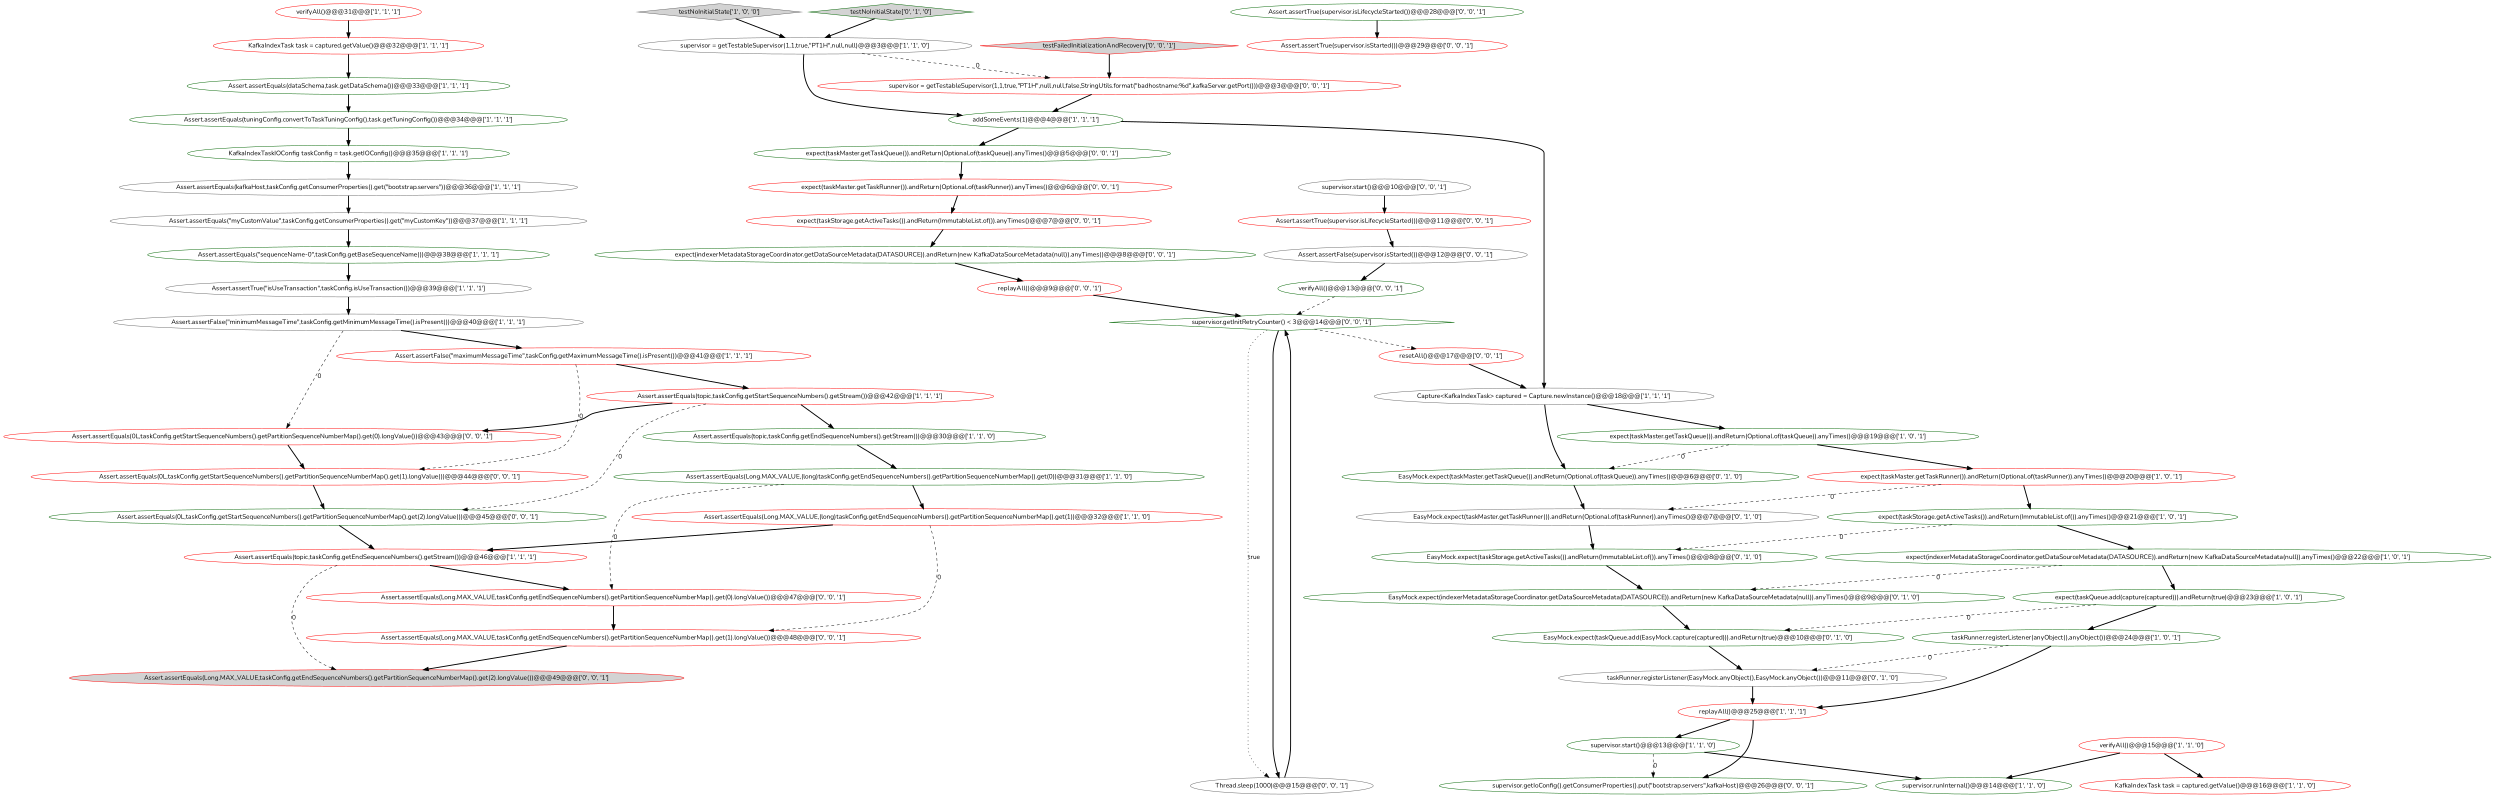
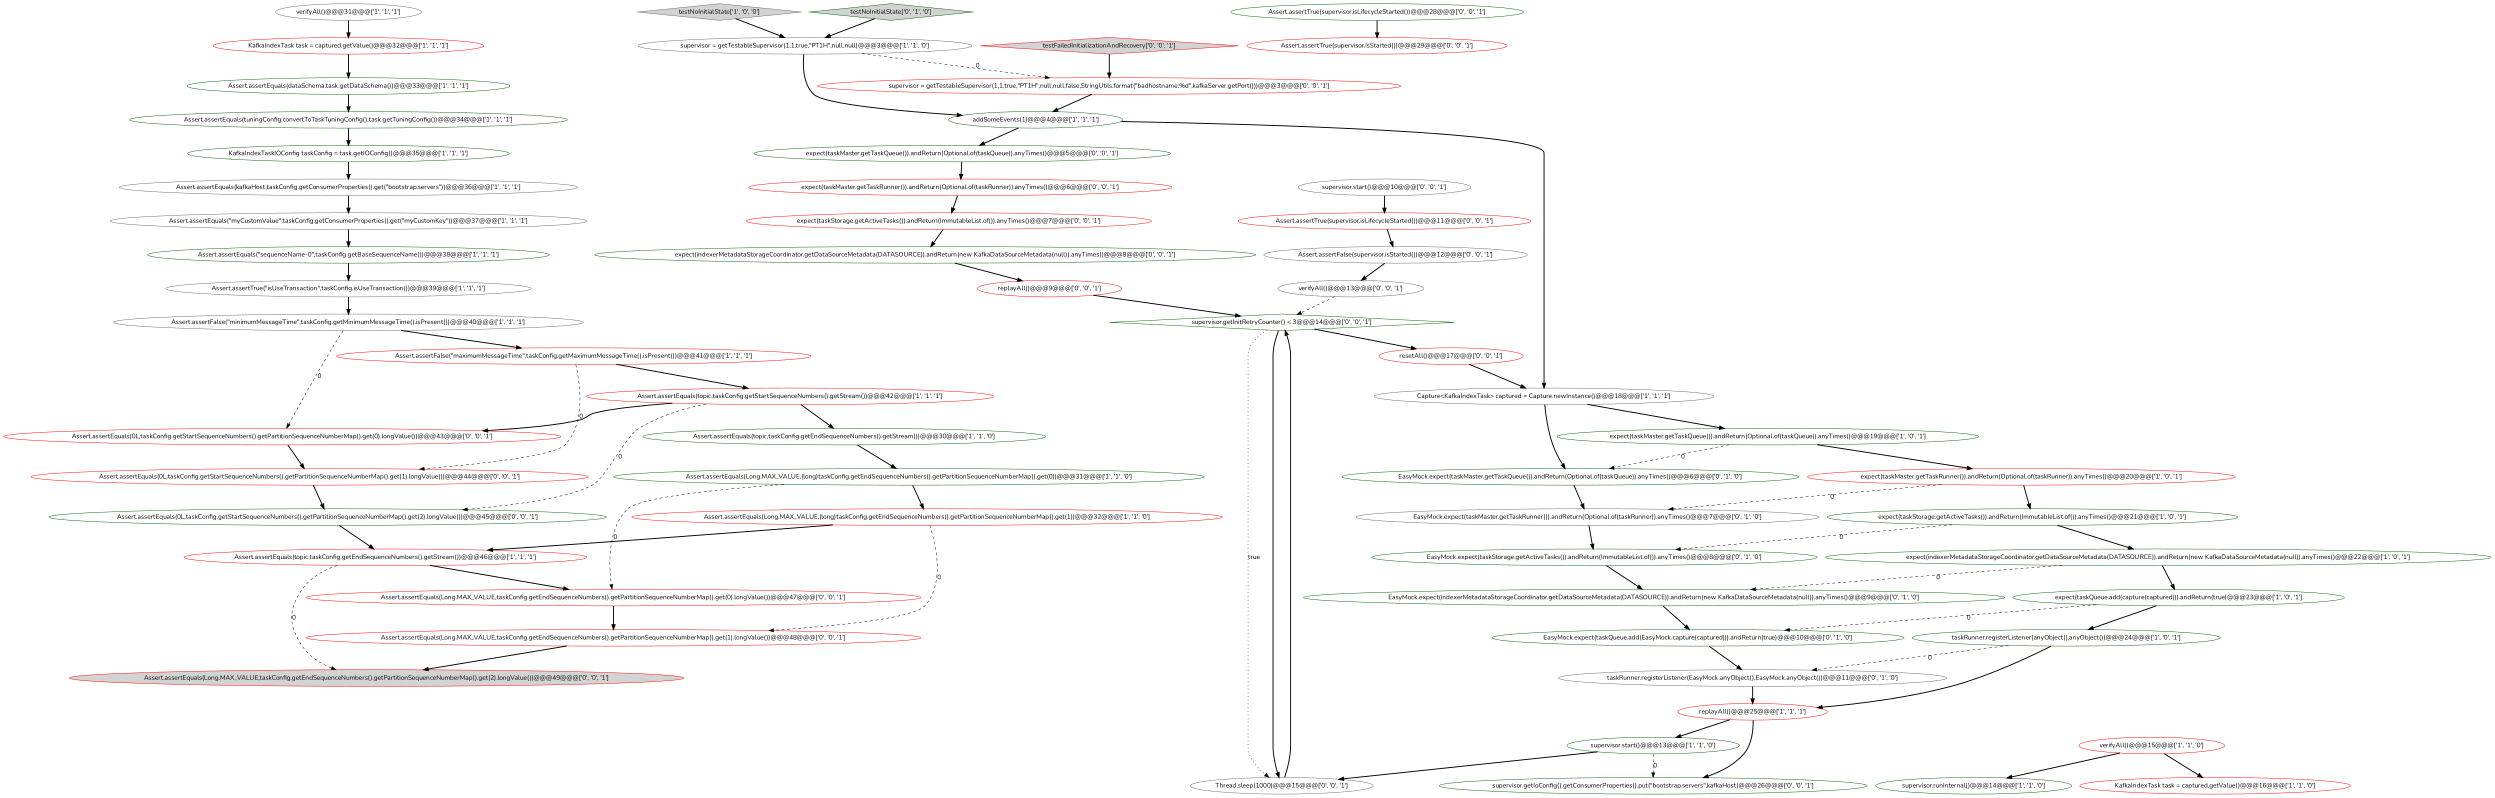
(348, 12) -> (348, 12)
(1351, 289) -> (1351, 289)
(1363, 339) -> (1363, 339)
(1810, 765) -> (1471, 765)
